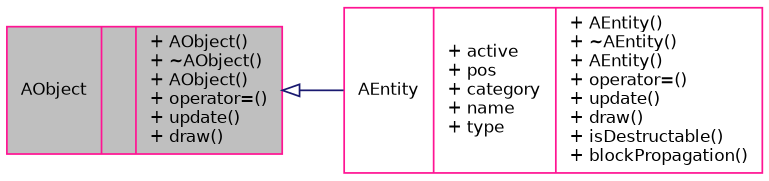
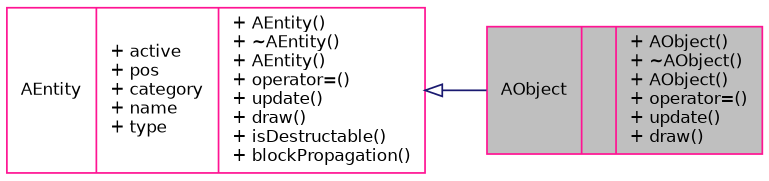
(322, 90) -> (465, 90)
